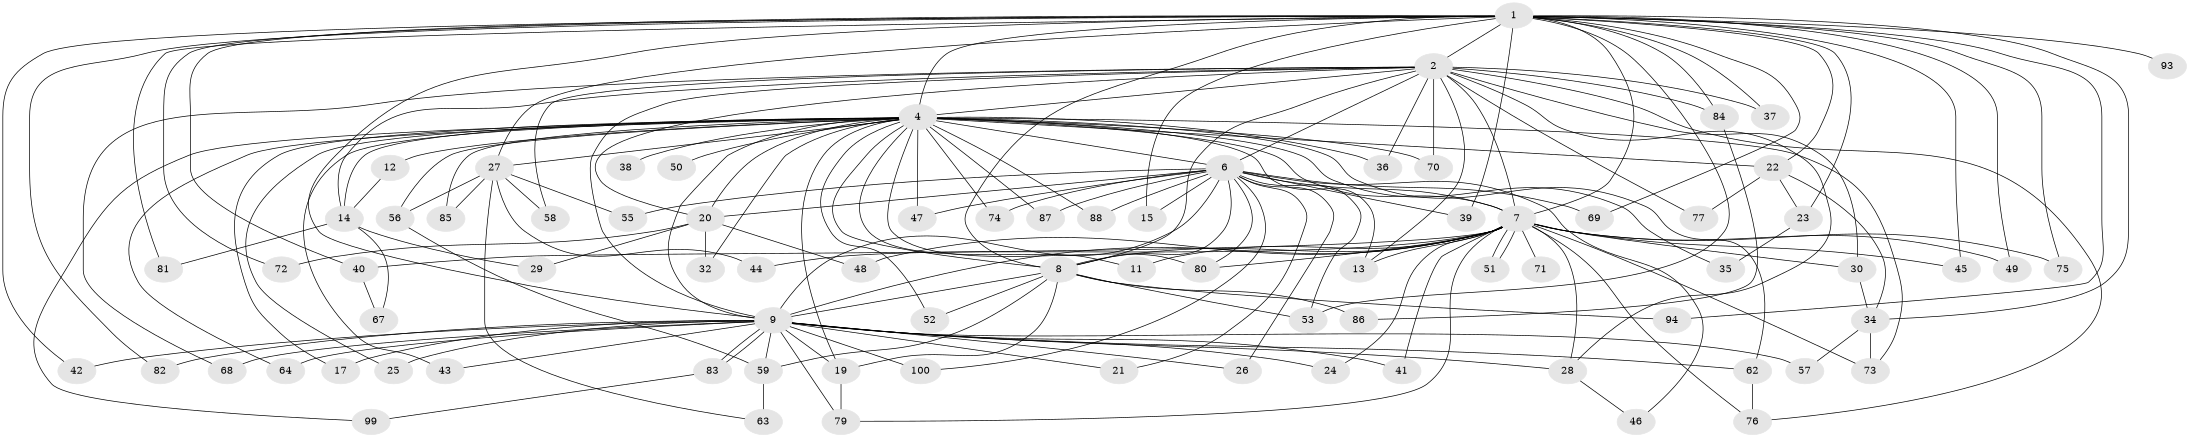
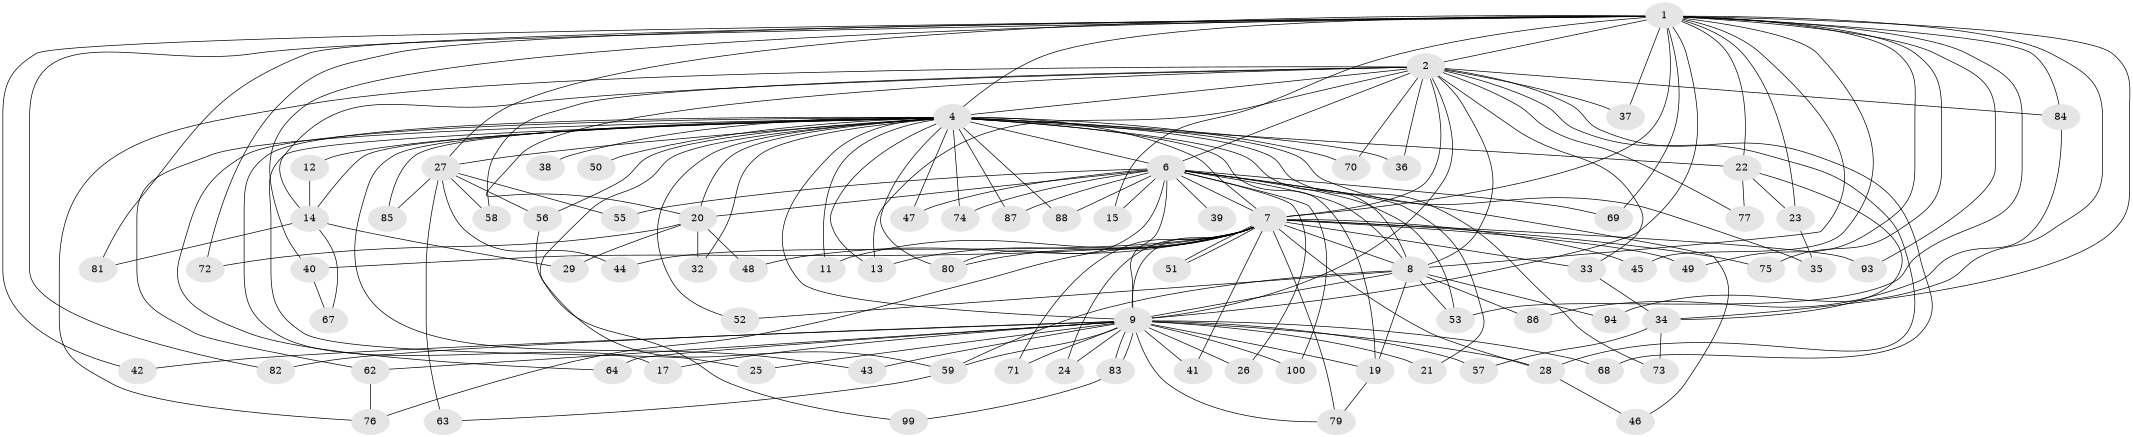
(1498, 119) -> none
(1857, 270) -> (1587, 270)
(1696, 291) -> (1571, 234)
none -> (1066, 348)
